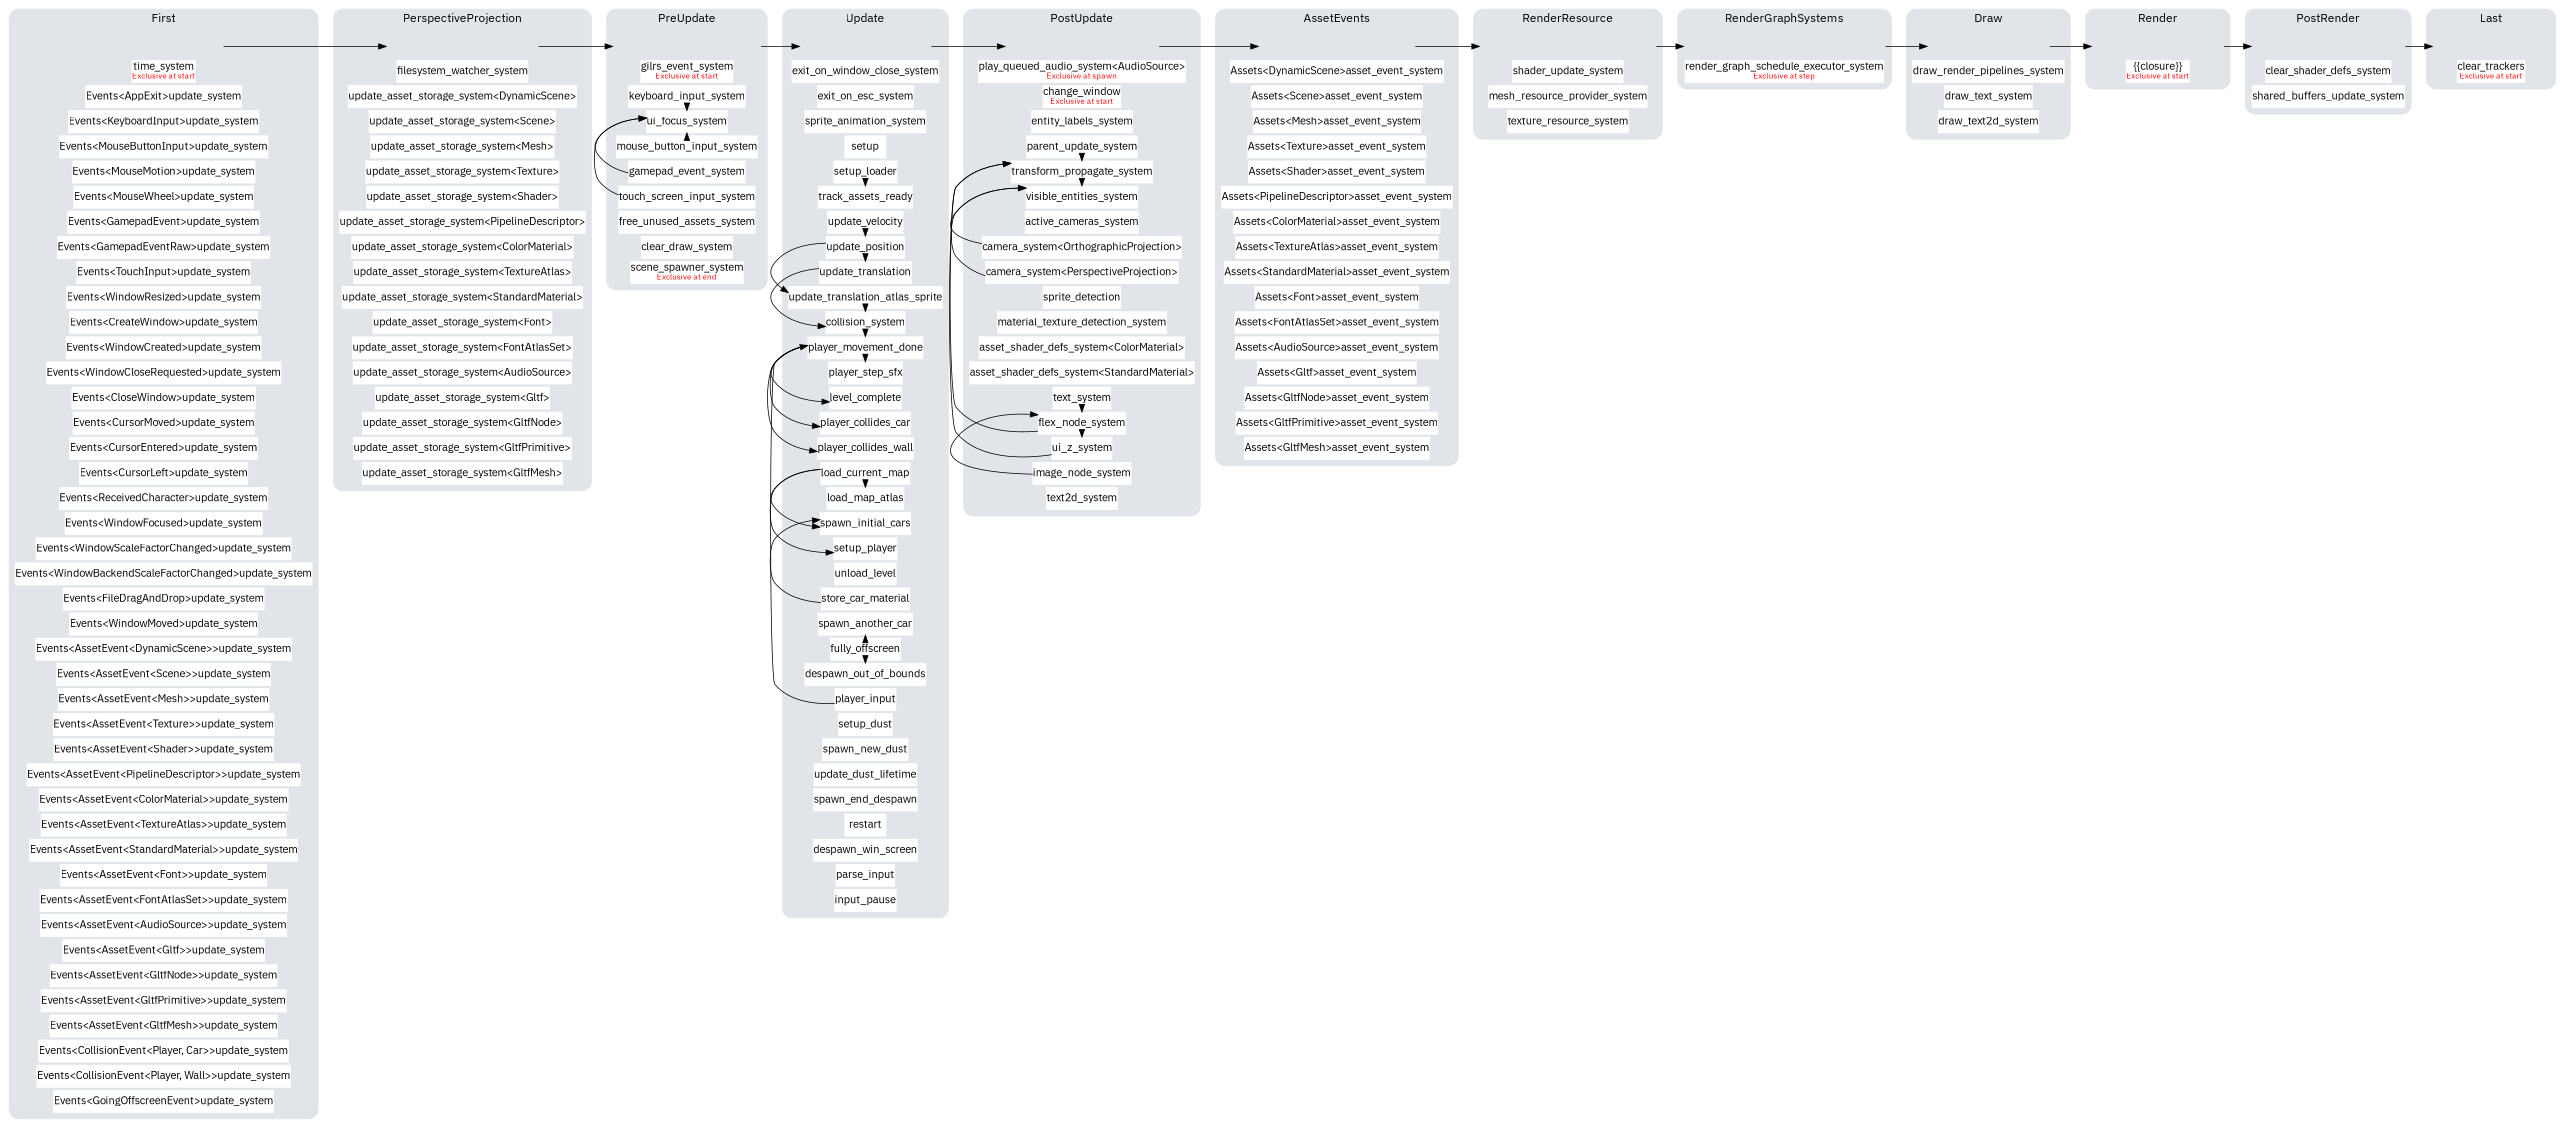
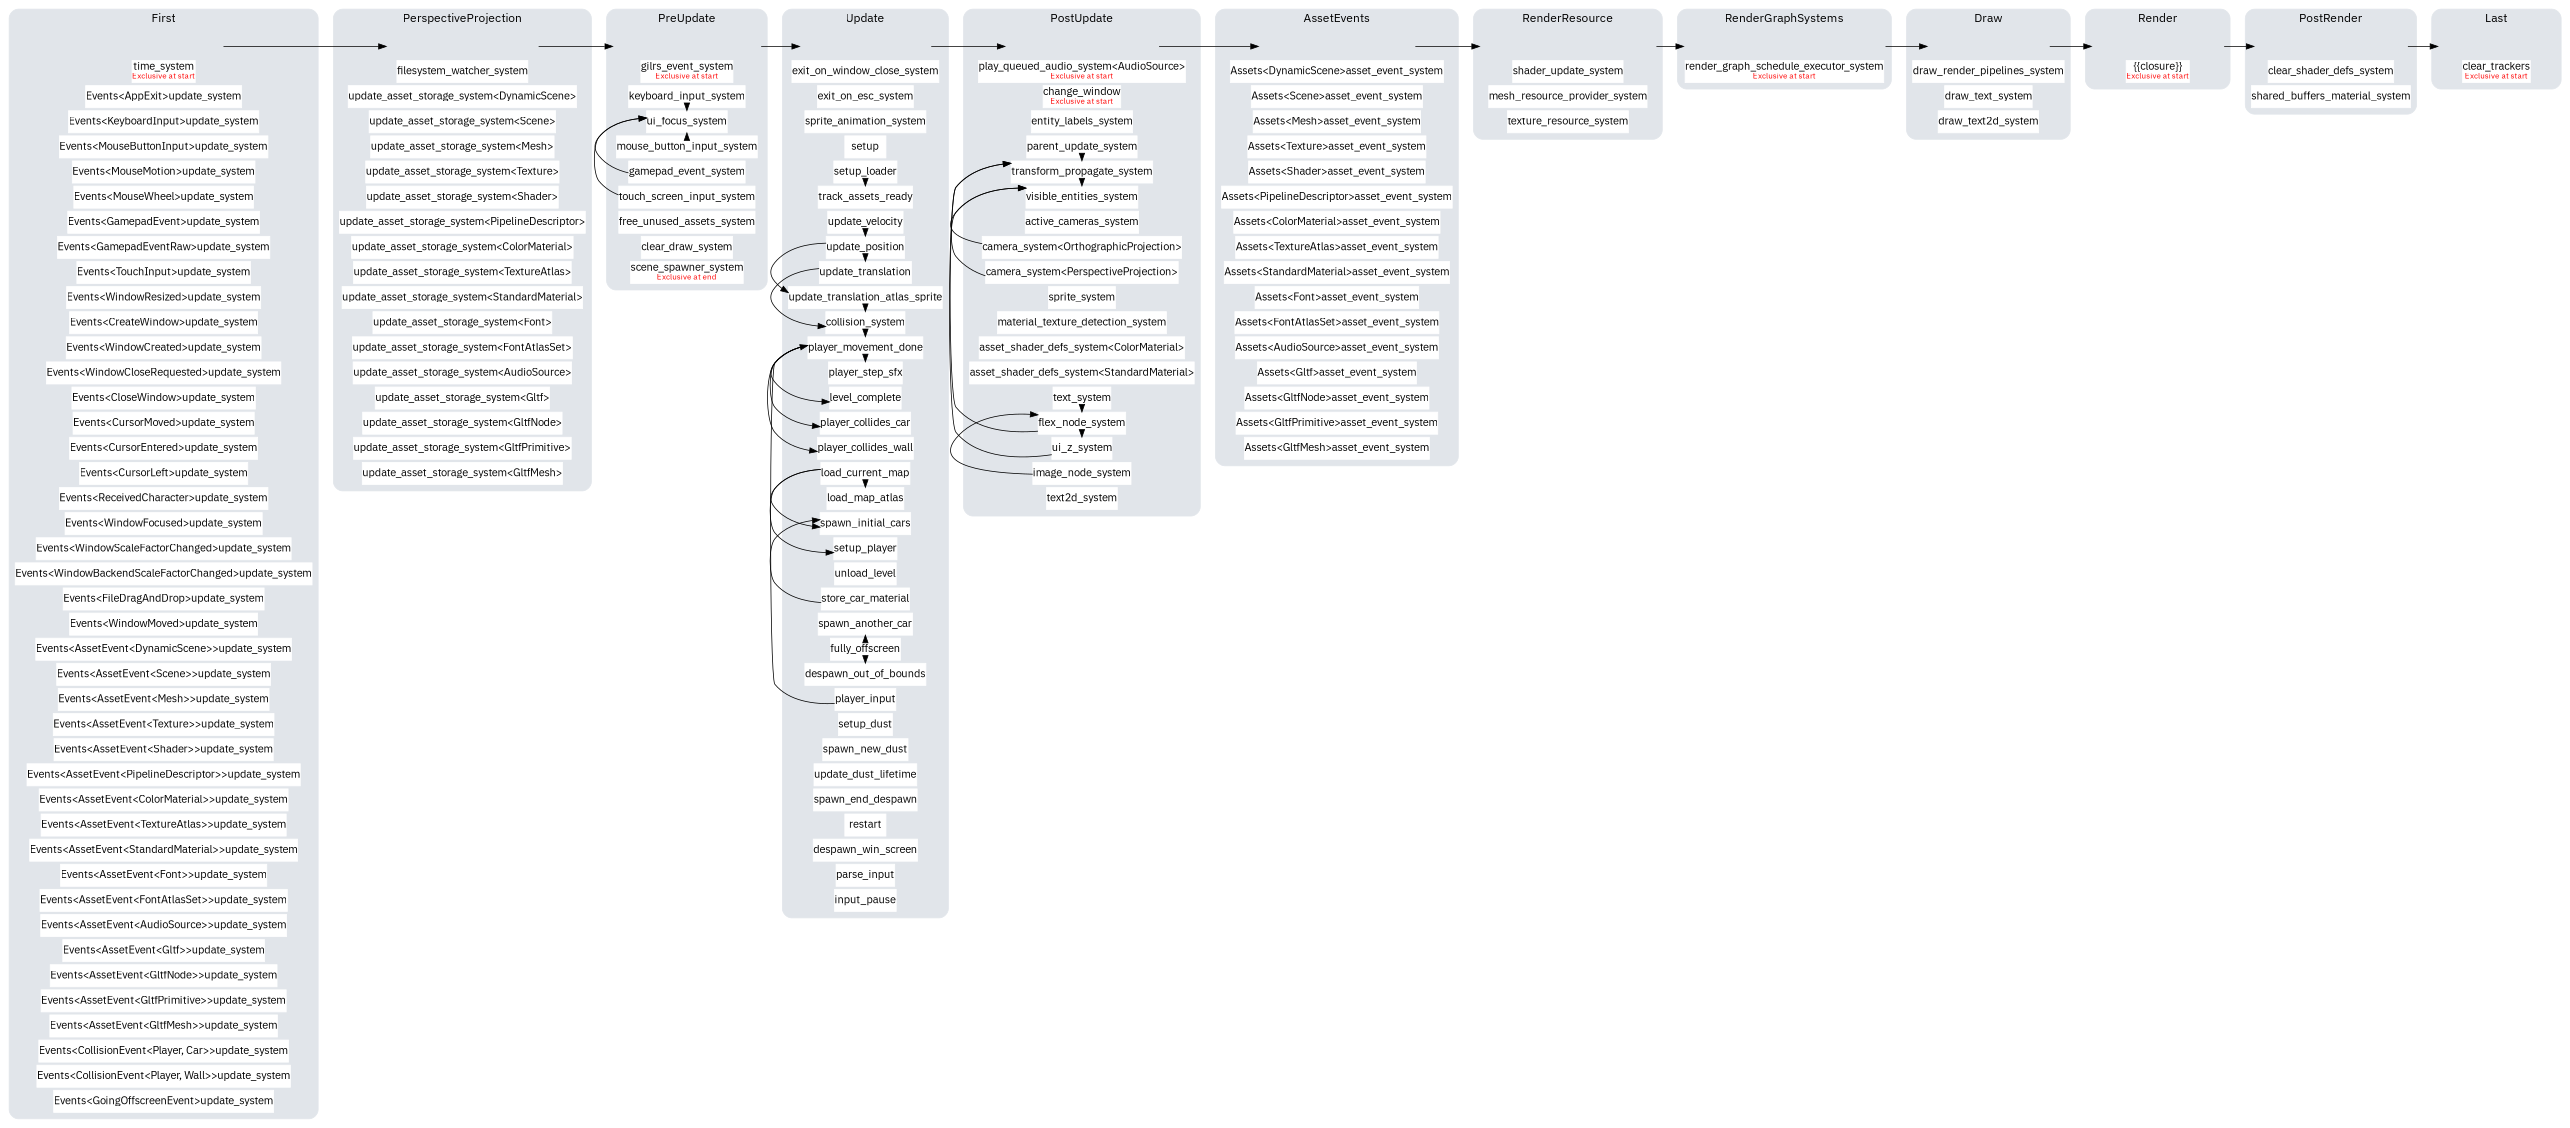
(1082, 76) -> (1082, 76)
(1784, 76) -> (1784, 76)
(2328, 97) -> (2331, 97)
(1082, 298) -> (1082, 298)
